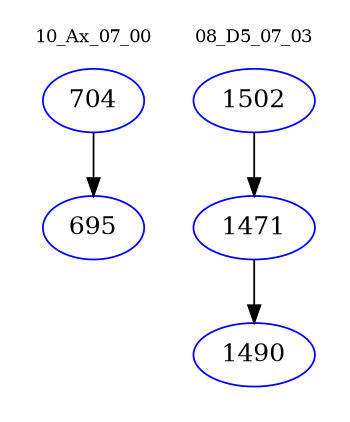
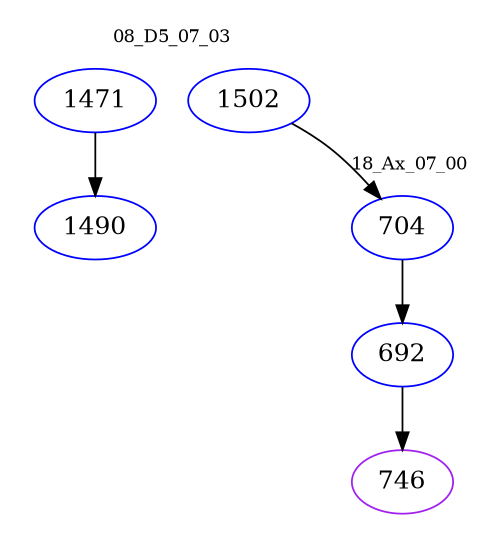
(94, 38) -> (410, 165)
(254, 156) -> (348, 164)
(94, 228) -> (402, 355)
none -> (402, 482)
